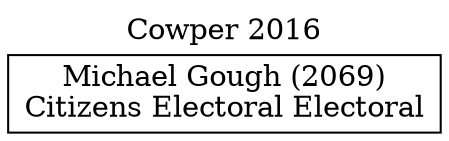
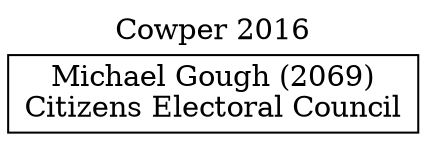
(224, 94) -> (213, 94)
